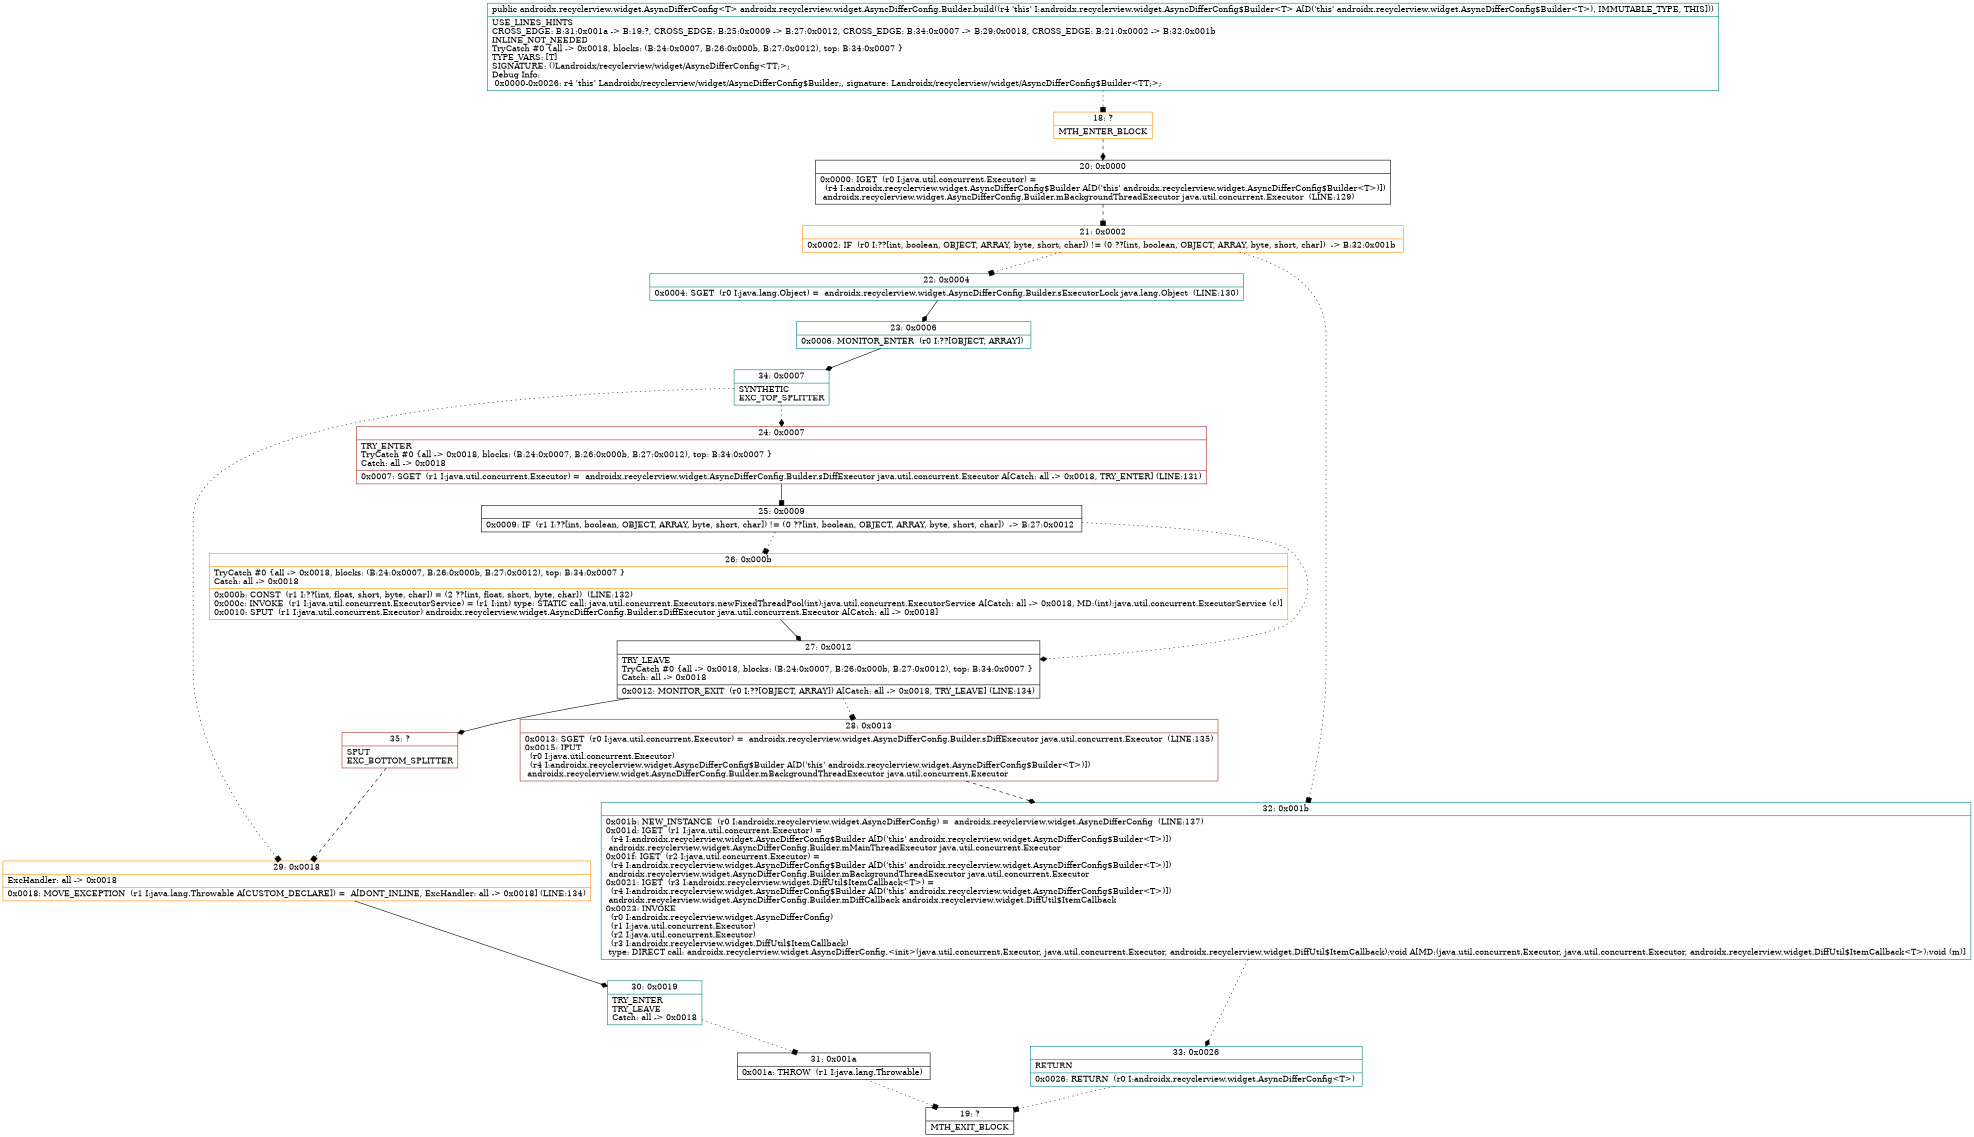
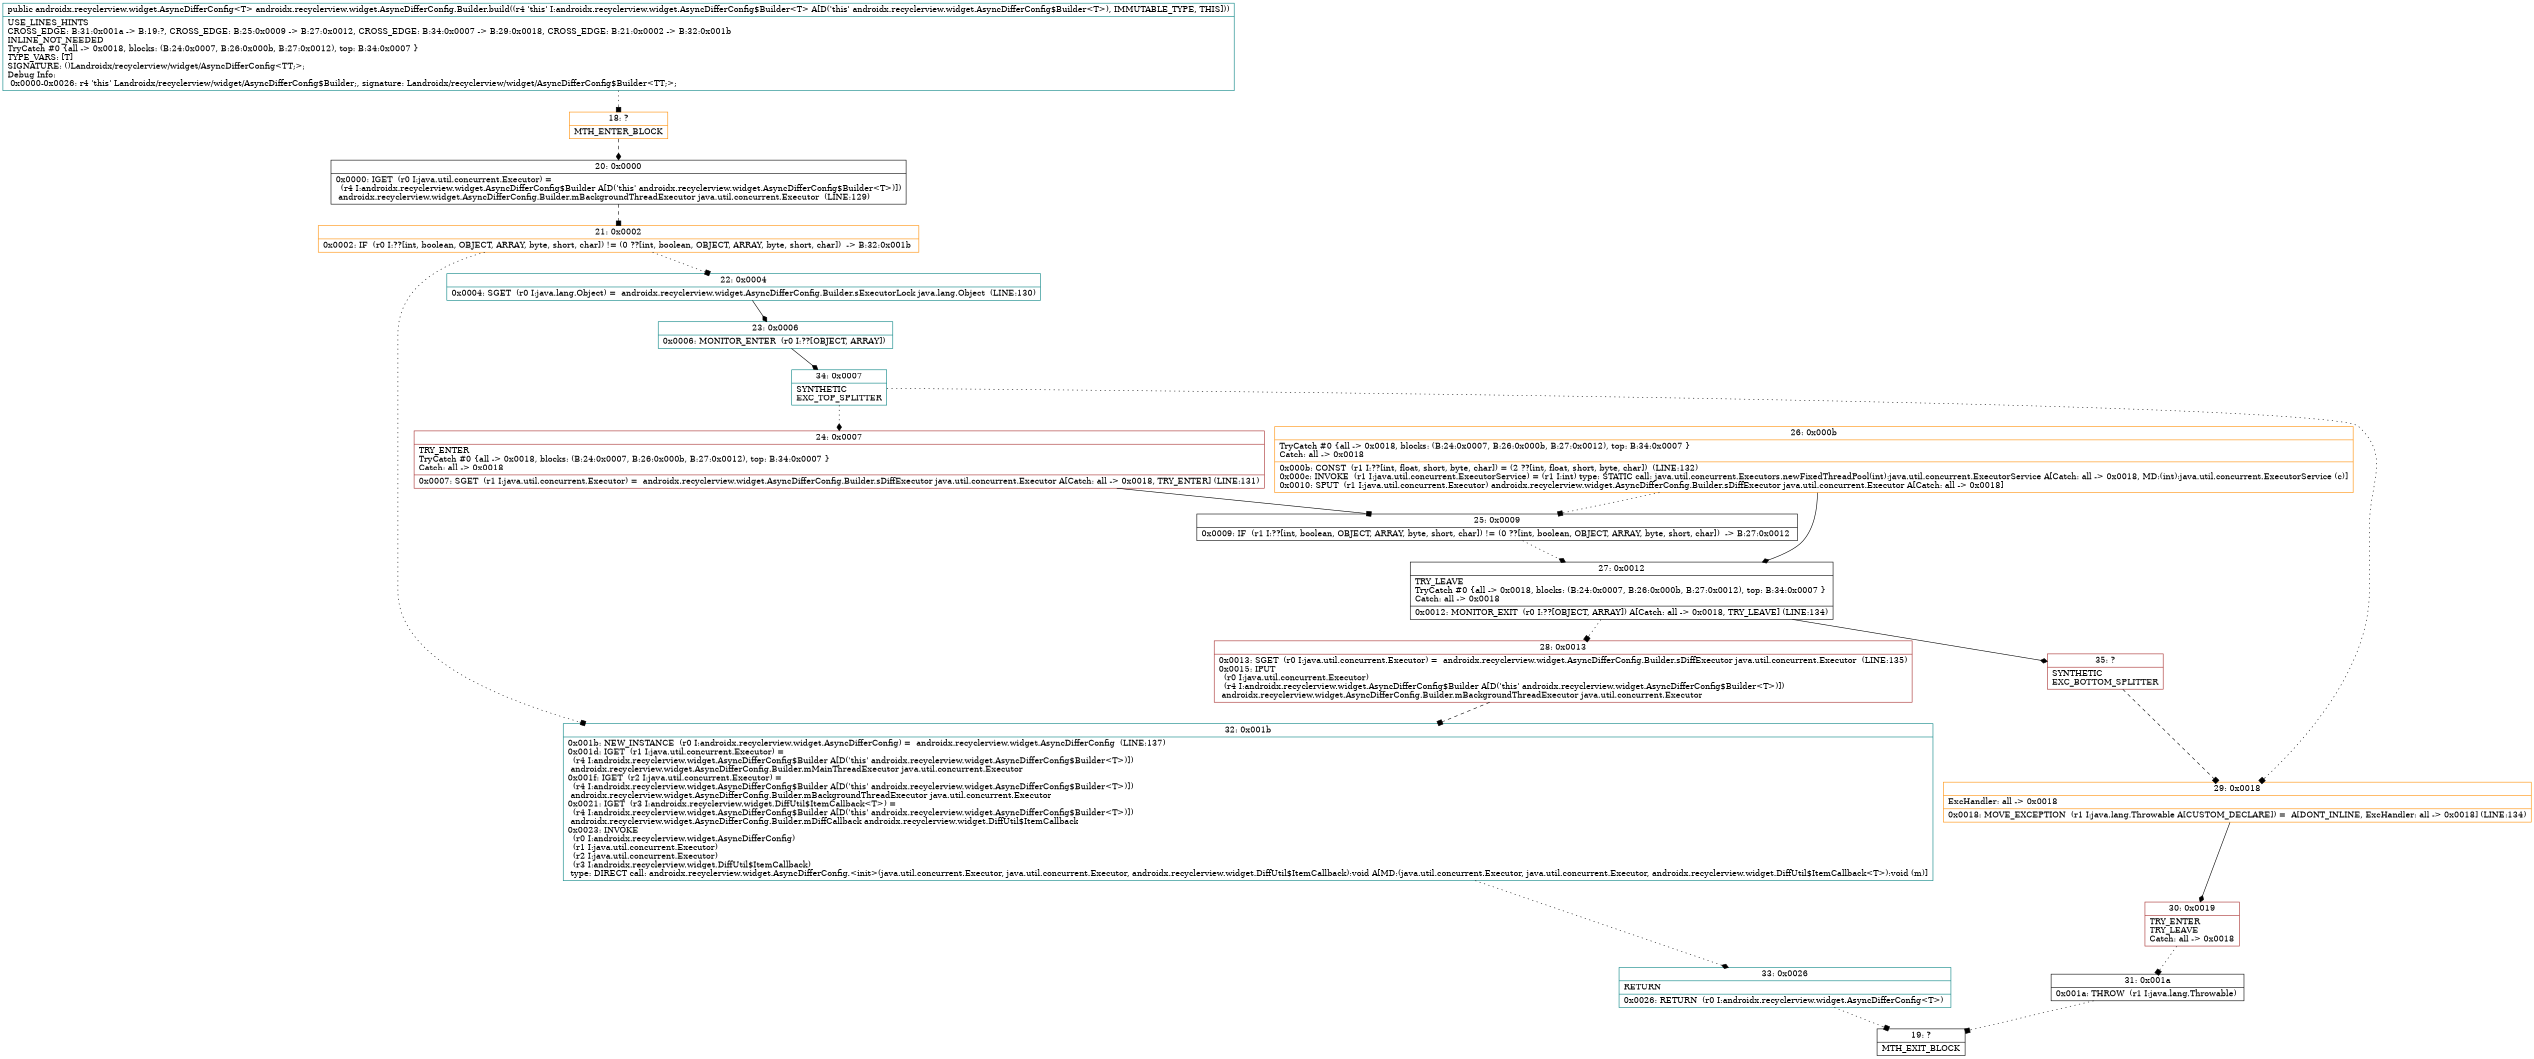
(771, 540) -> (1612, 503)
(358, 752) -> (2077, 674)
(997, 791) -> (1467, 712)
(655, 1003) -> (2192, 924)
